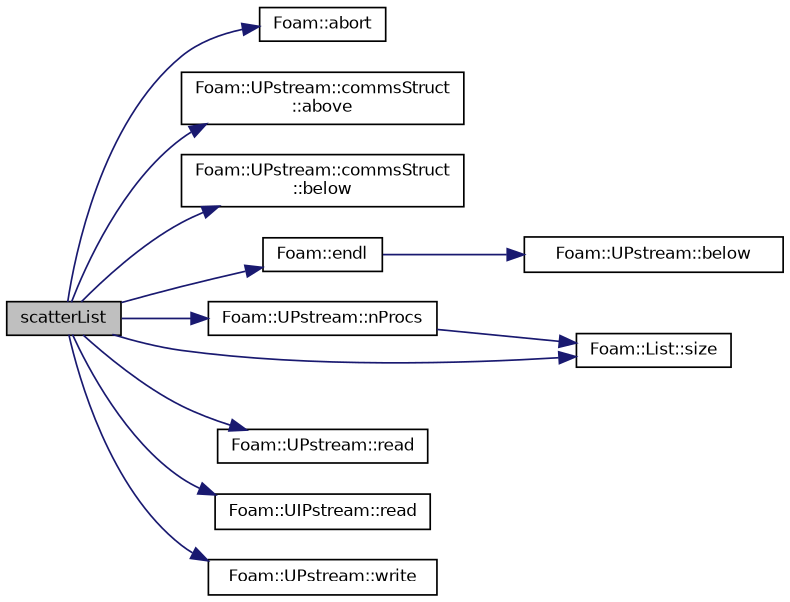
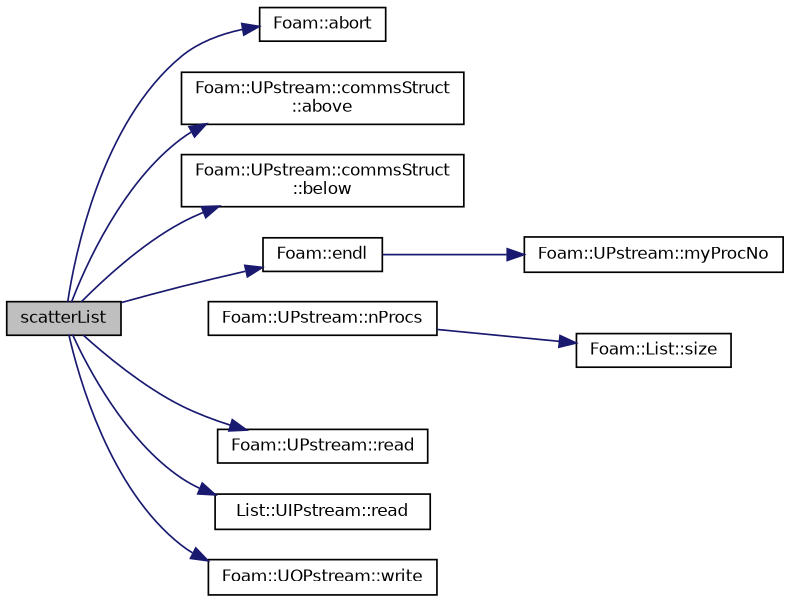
(654, 255) -> (654, 255)
(156, 318) -> none
(334, 362) -> none
(323, 512) -> (323, 512)
(323, 577) -> (323, 577)
